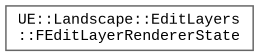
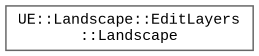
(130, 28) -> (130, 28)
